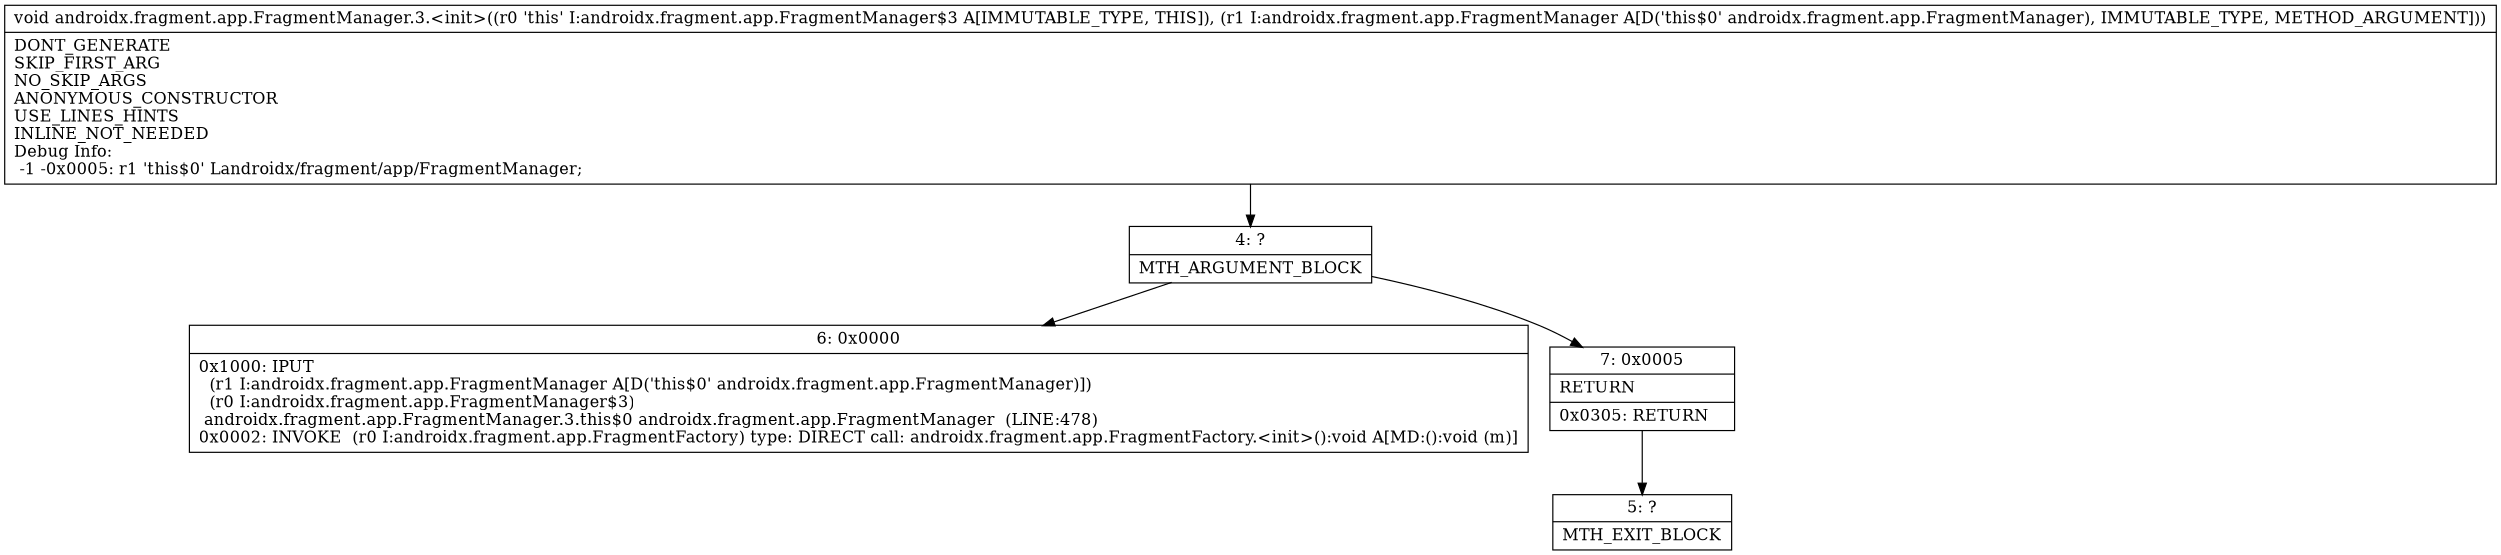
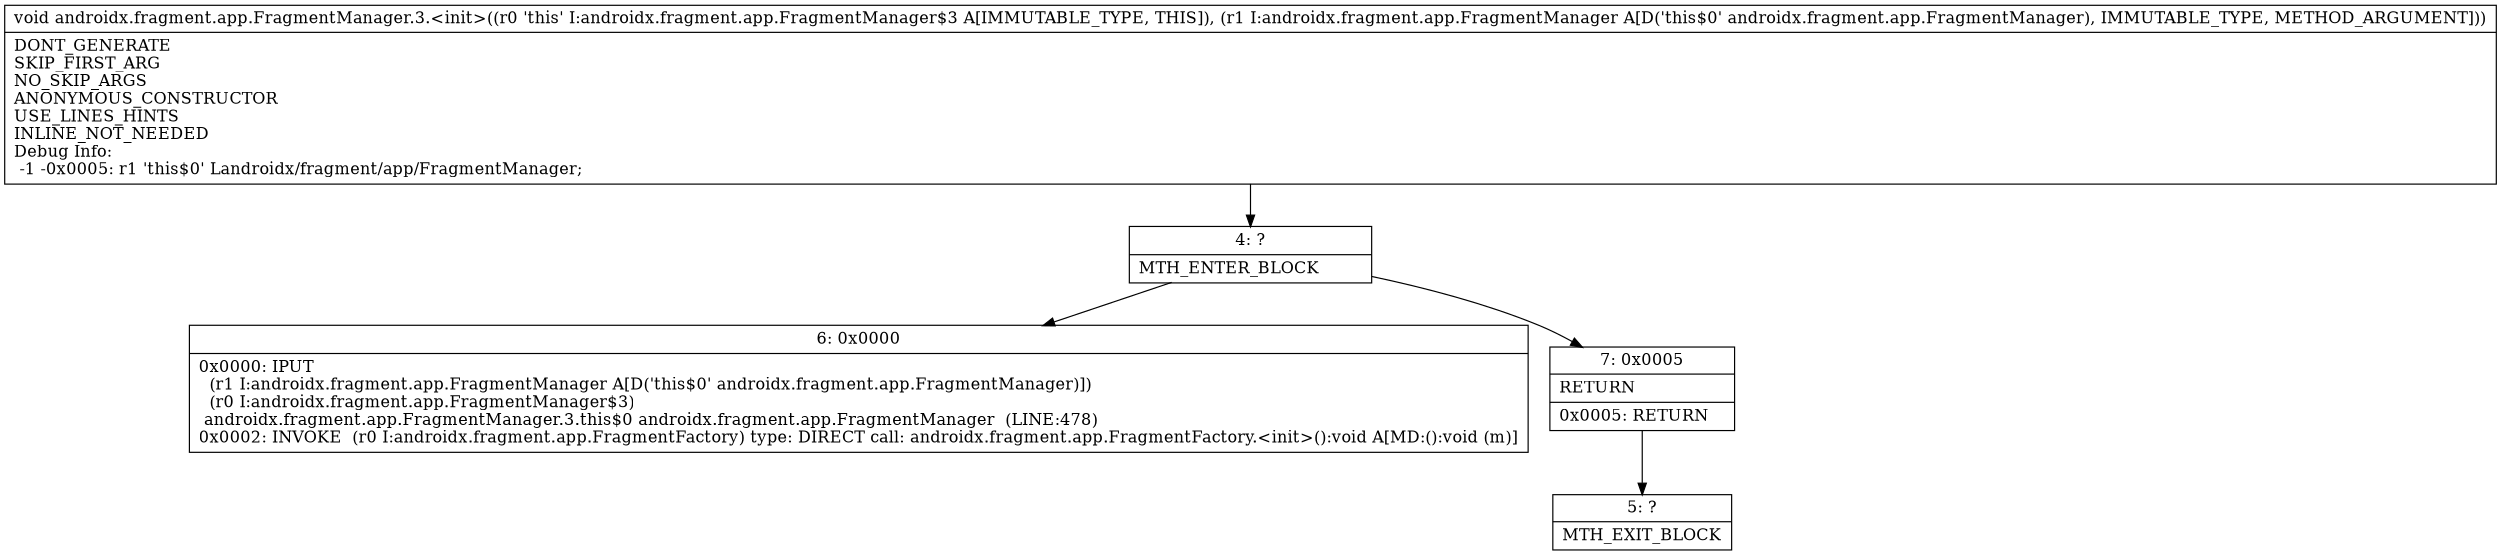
(1251, 268) -> (1229, 268)
(262, 367) -> (262, 367)
(1642, 416) -> (1642, 416)
